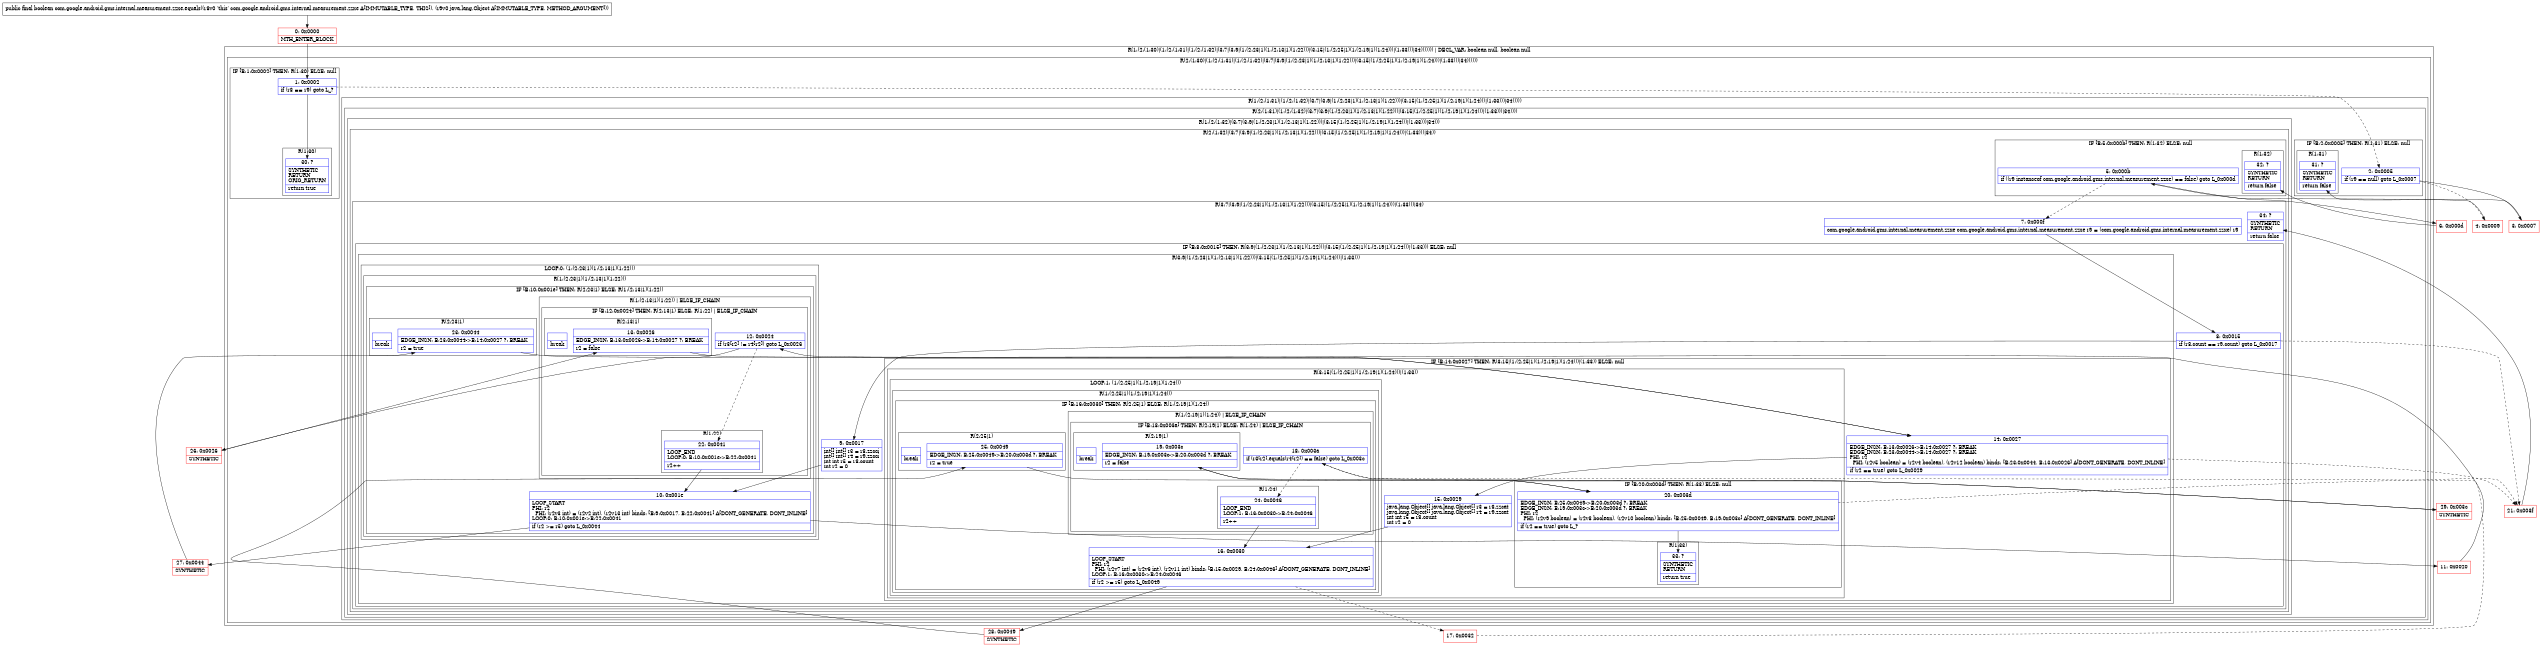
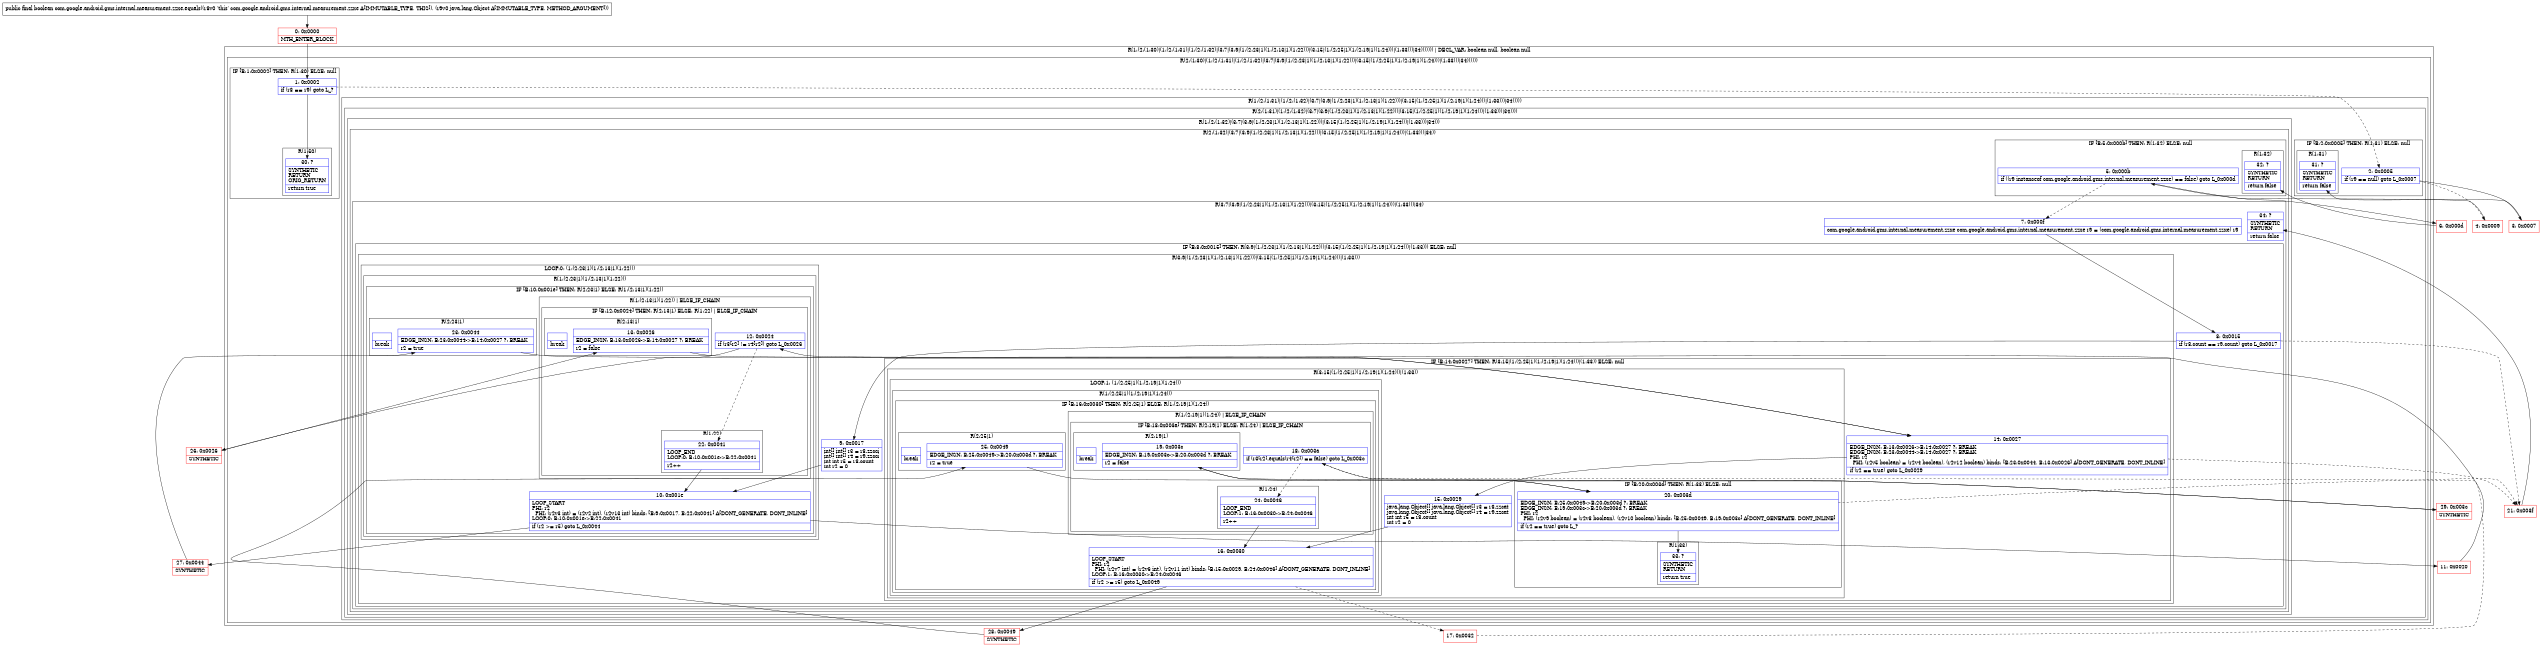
(307, 152) -> (307, 152)
